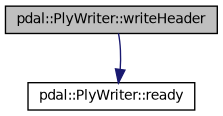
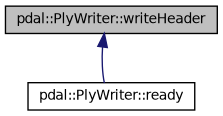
(120, 51) -> (102, 65)
